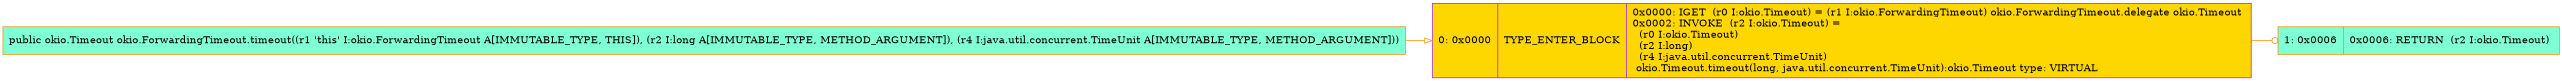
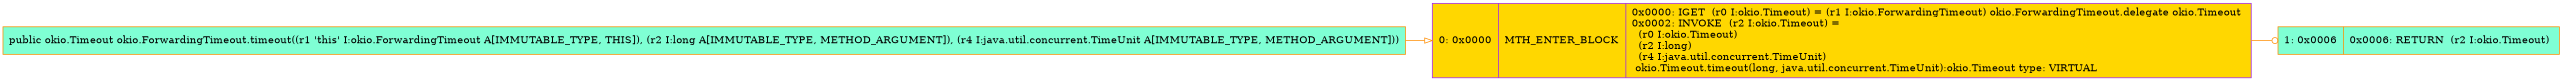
(1562, 40) -> (1562, 40)
